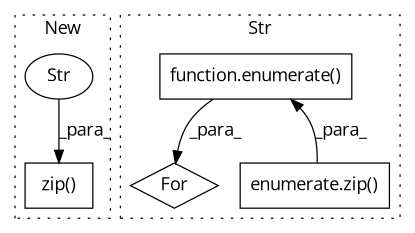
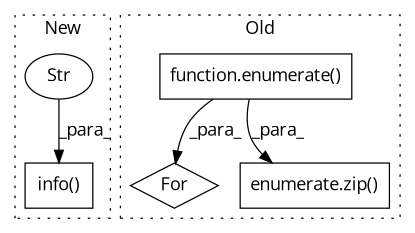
(260, 29) -> (260, 29)
(314, 134) -> (248, 129)
(59, 186) -> (59, 186)
